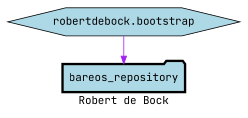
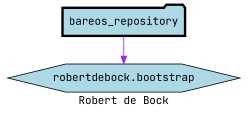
(124, 46) -> (124, 46)
